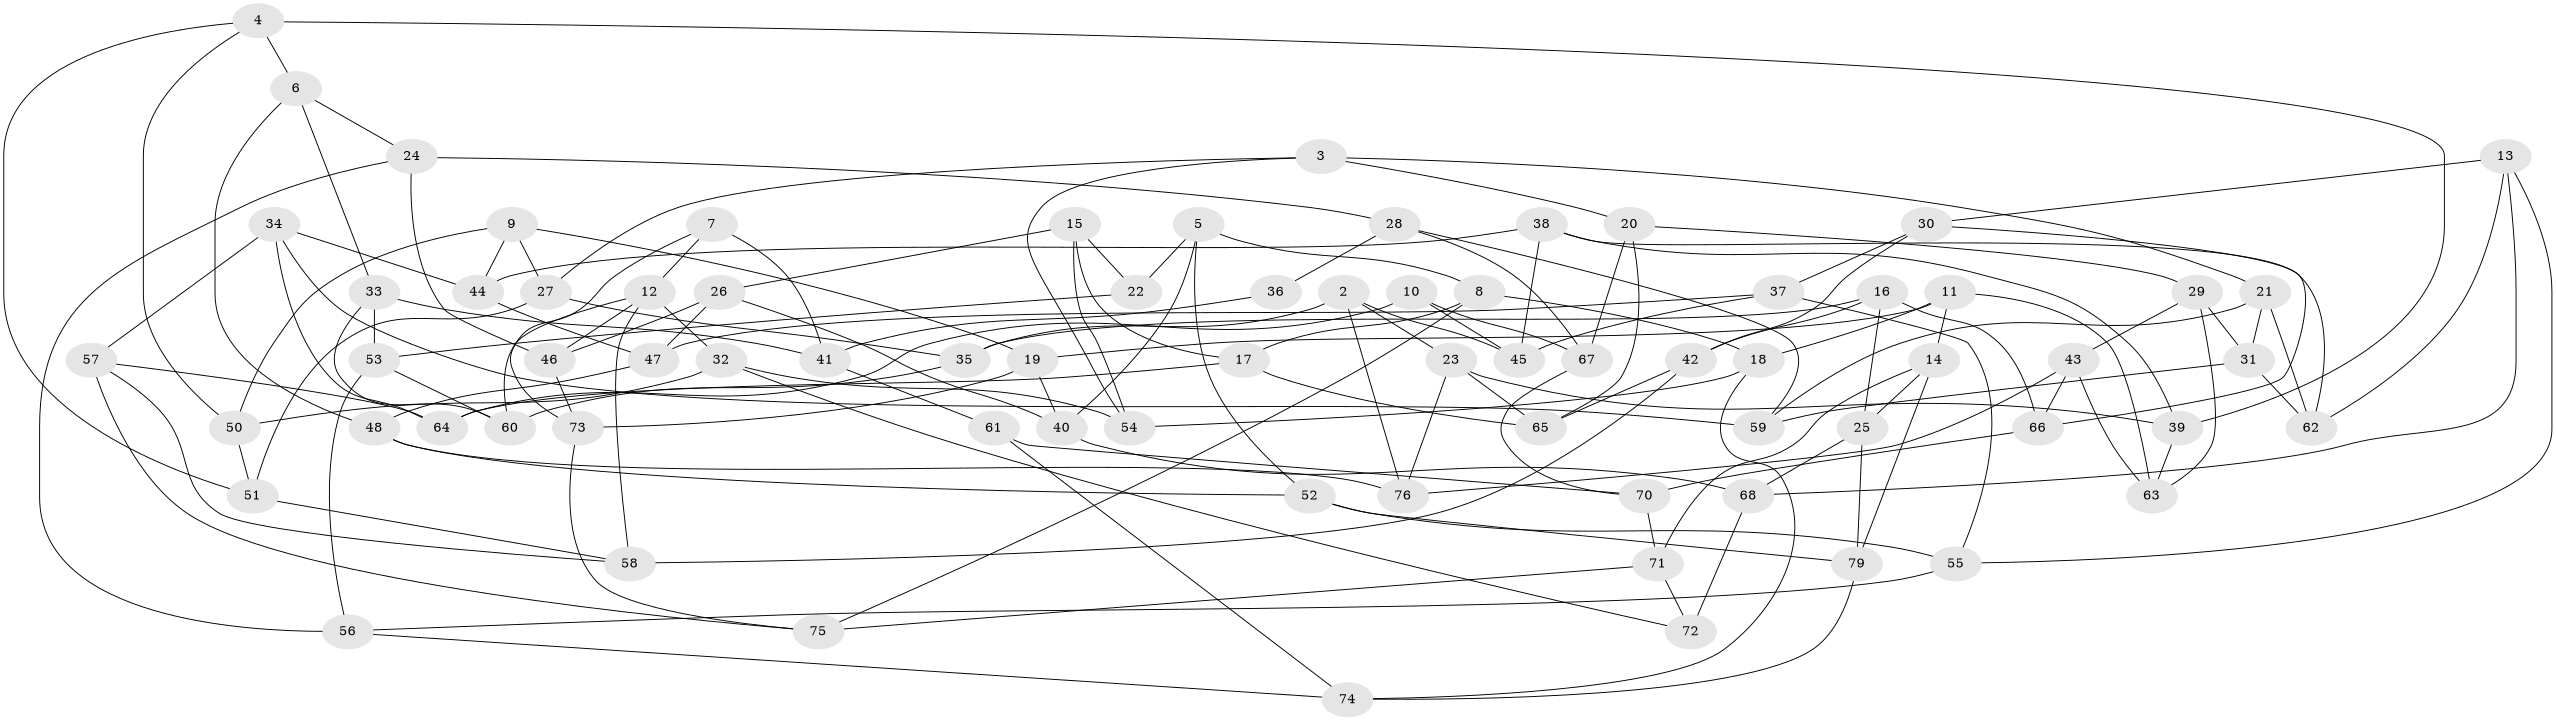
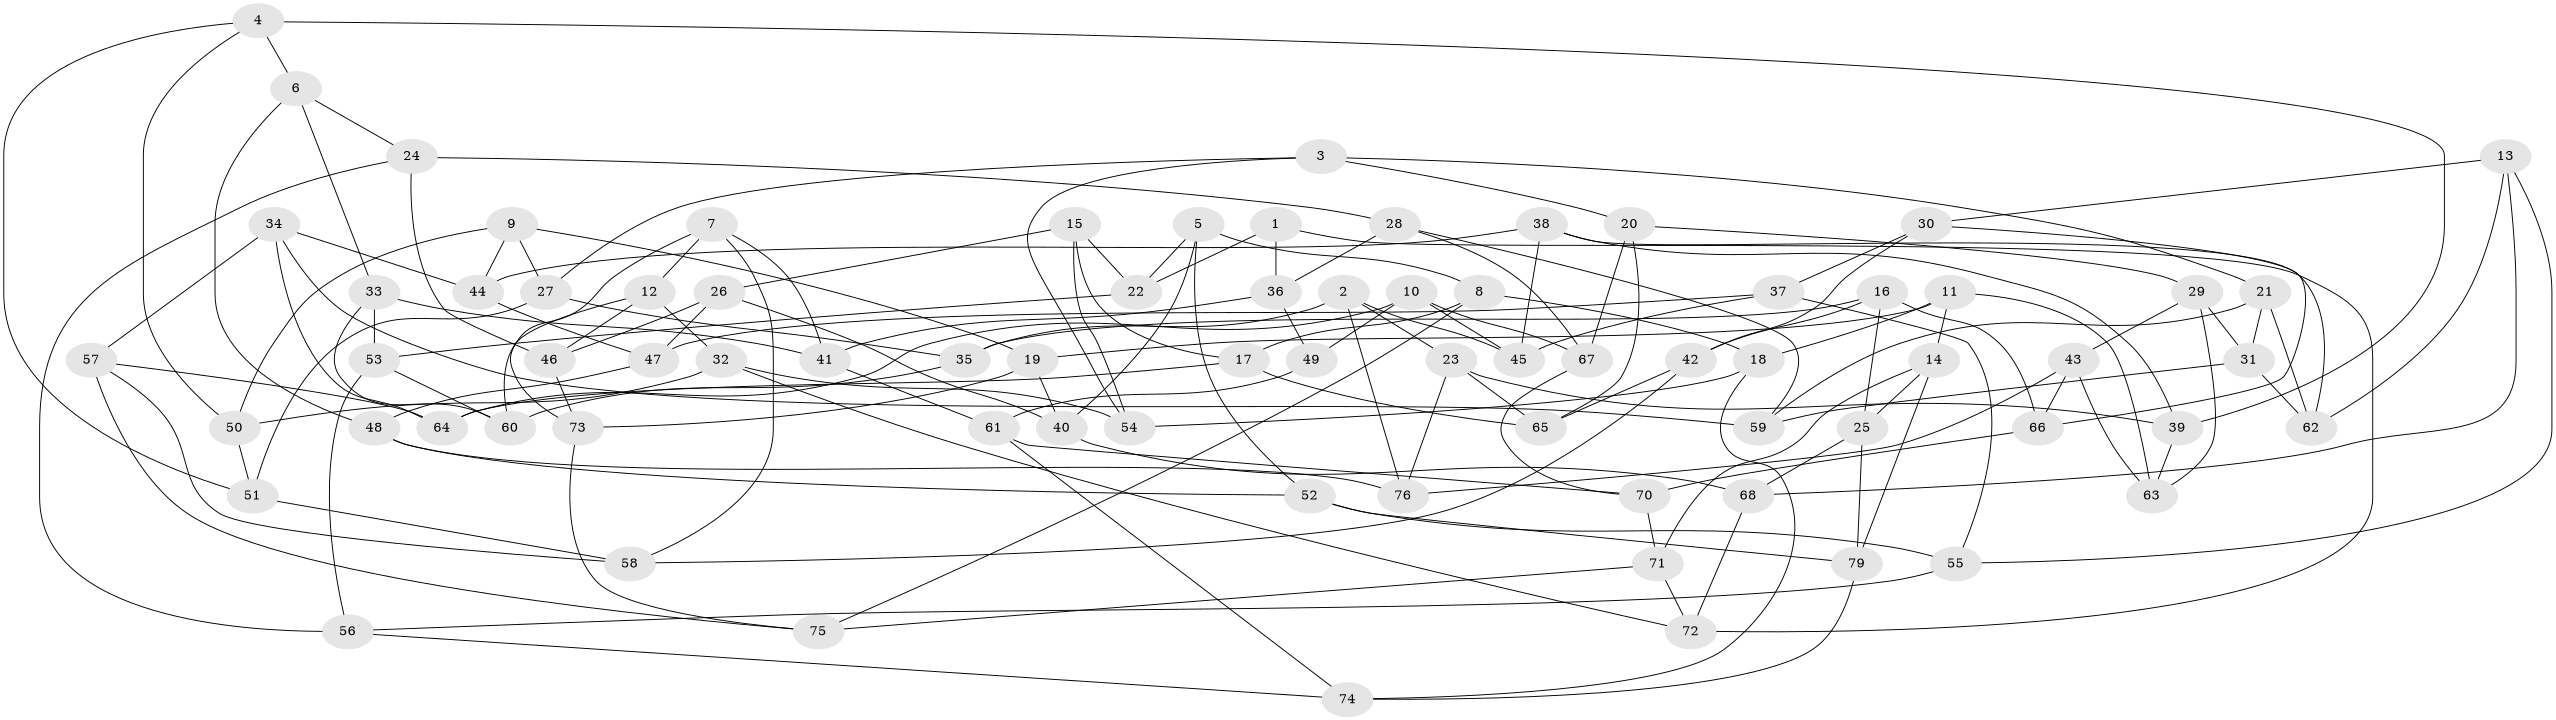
none -> (1276, 224)
none -> (1312, 360)
(616, 419) -> (773, 410)
